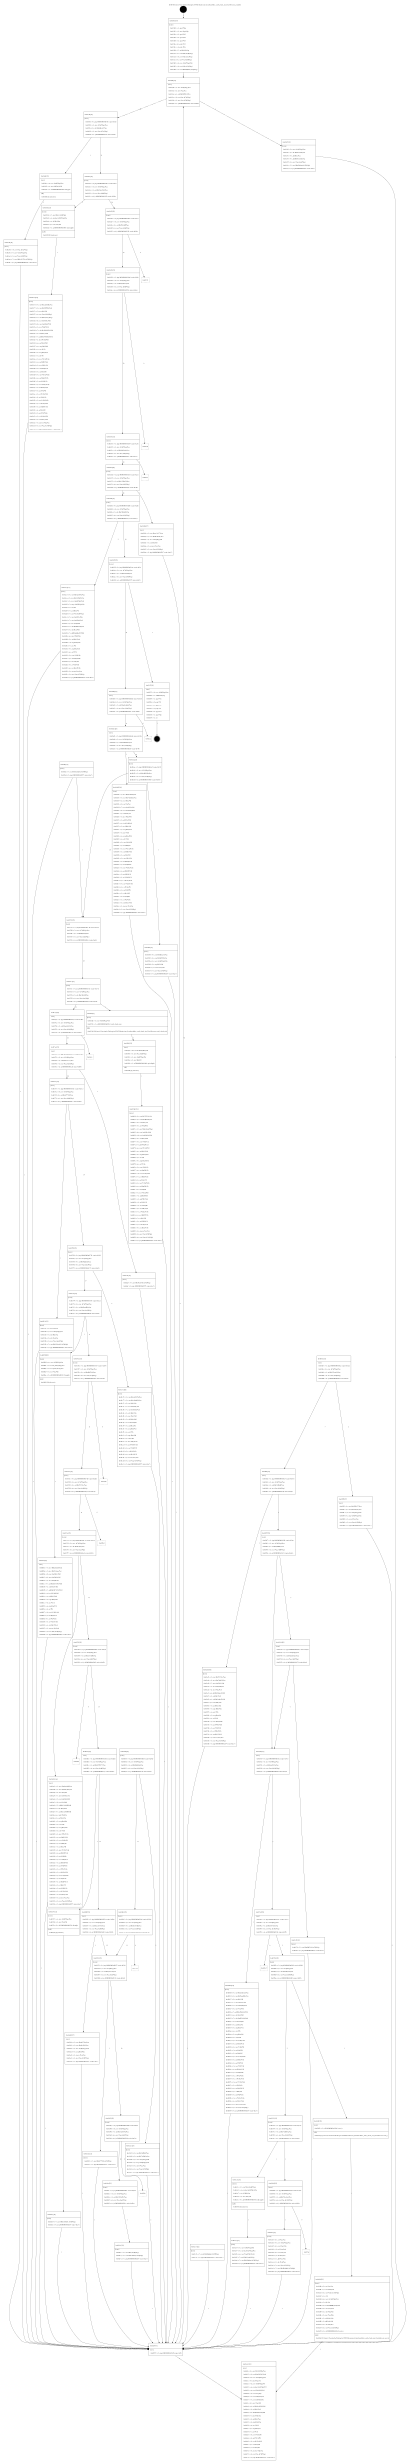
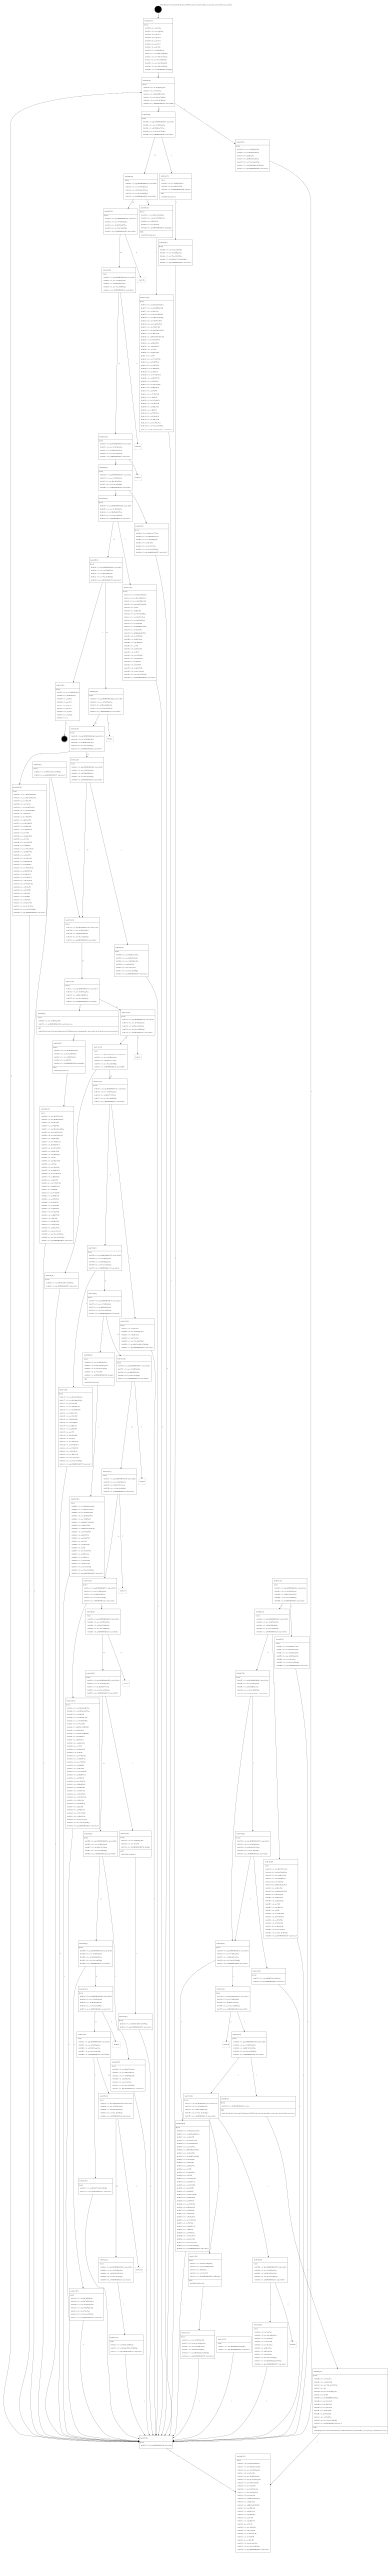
(104, 1945) -> (98, 1898)
